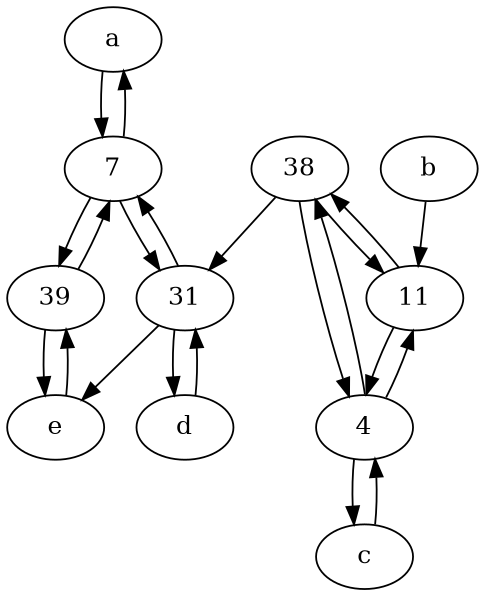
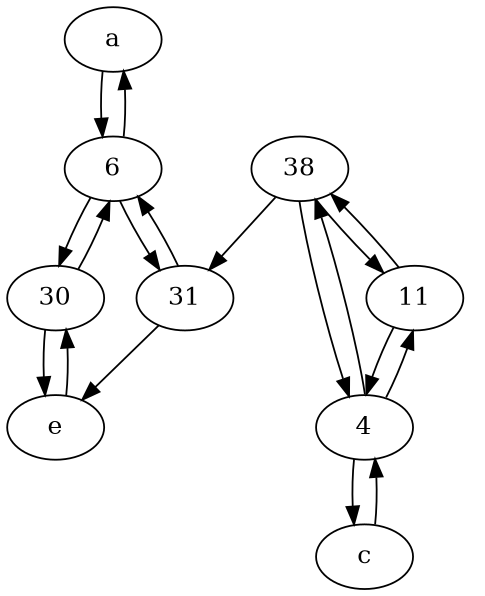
(113, 169) -> (113, 169)
(429, 169) -> none
(56, 298) -> (56, 298)
(185, 427) -> none
